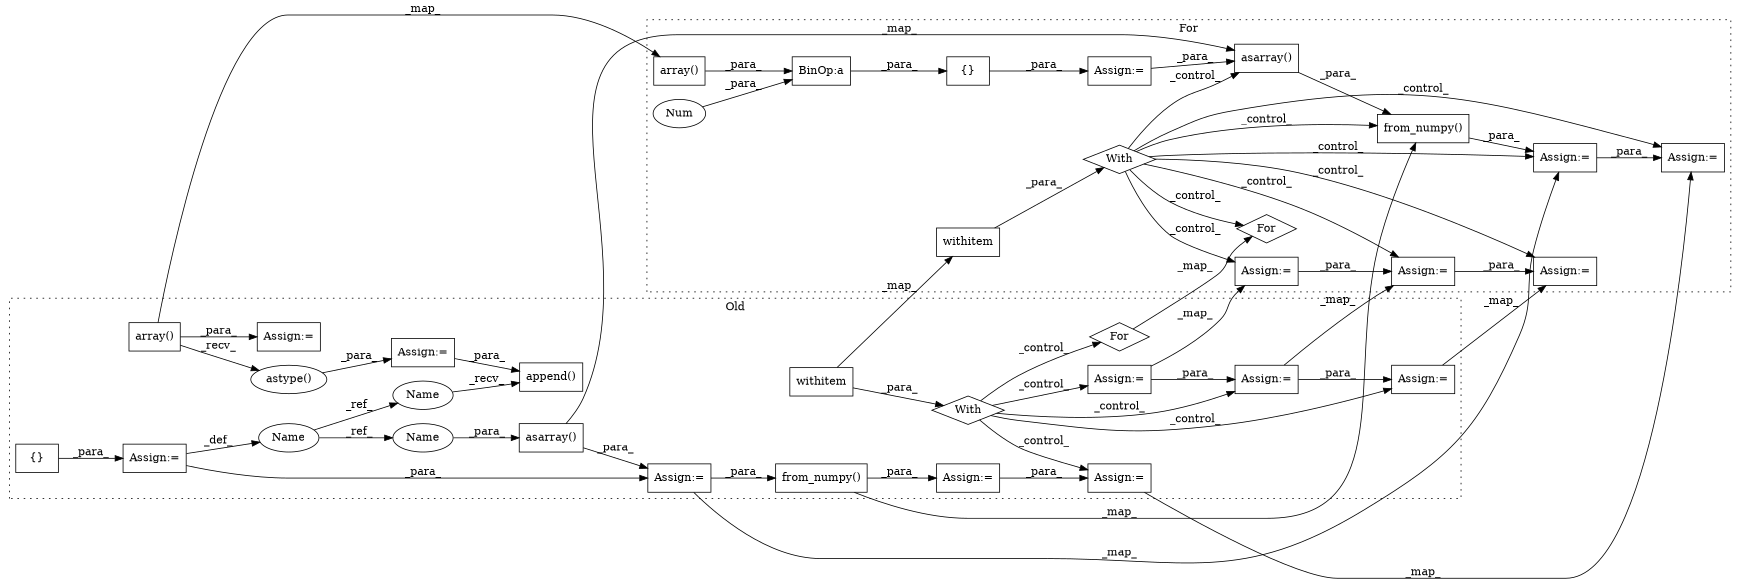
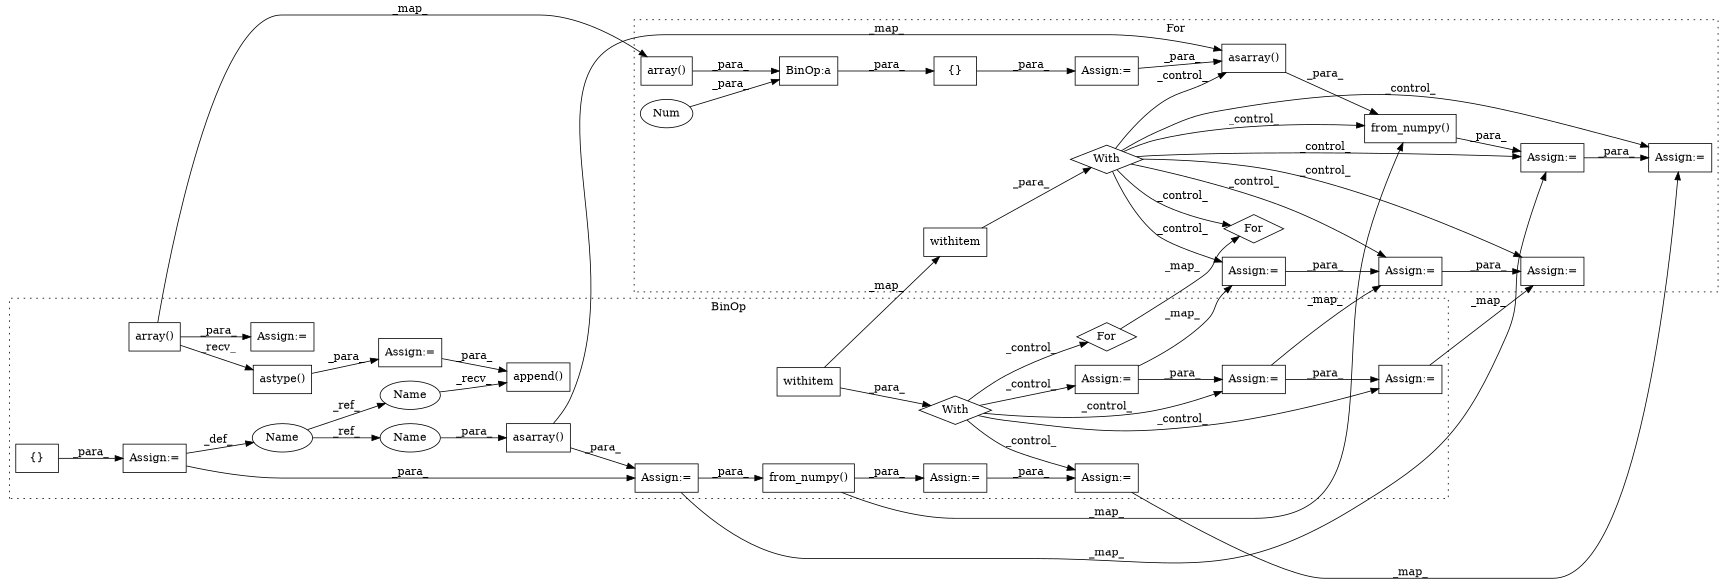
(735, 307) -> (729, 307)
(289, 379) -> (282, 379)
